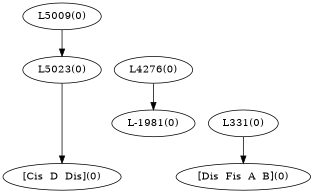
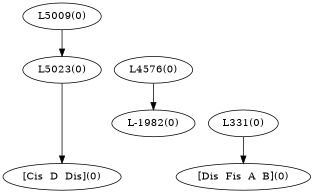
(153, 70) -> (153, 70)
(153, 123) -> (153, 123)
